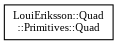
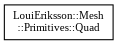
(59, 22) -> (59, 22)
